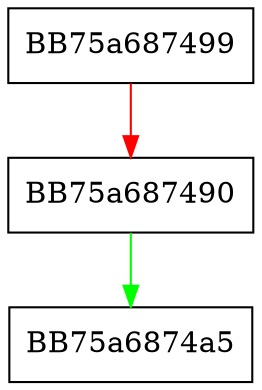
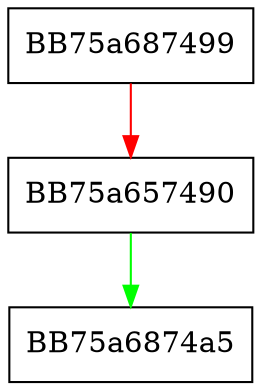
(131, 195) -> (131, 195)
